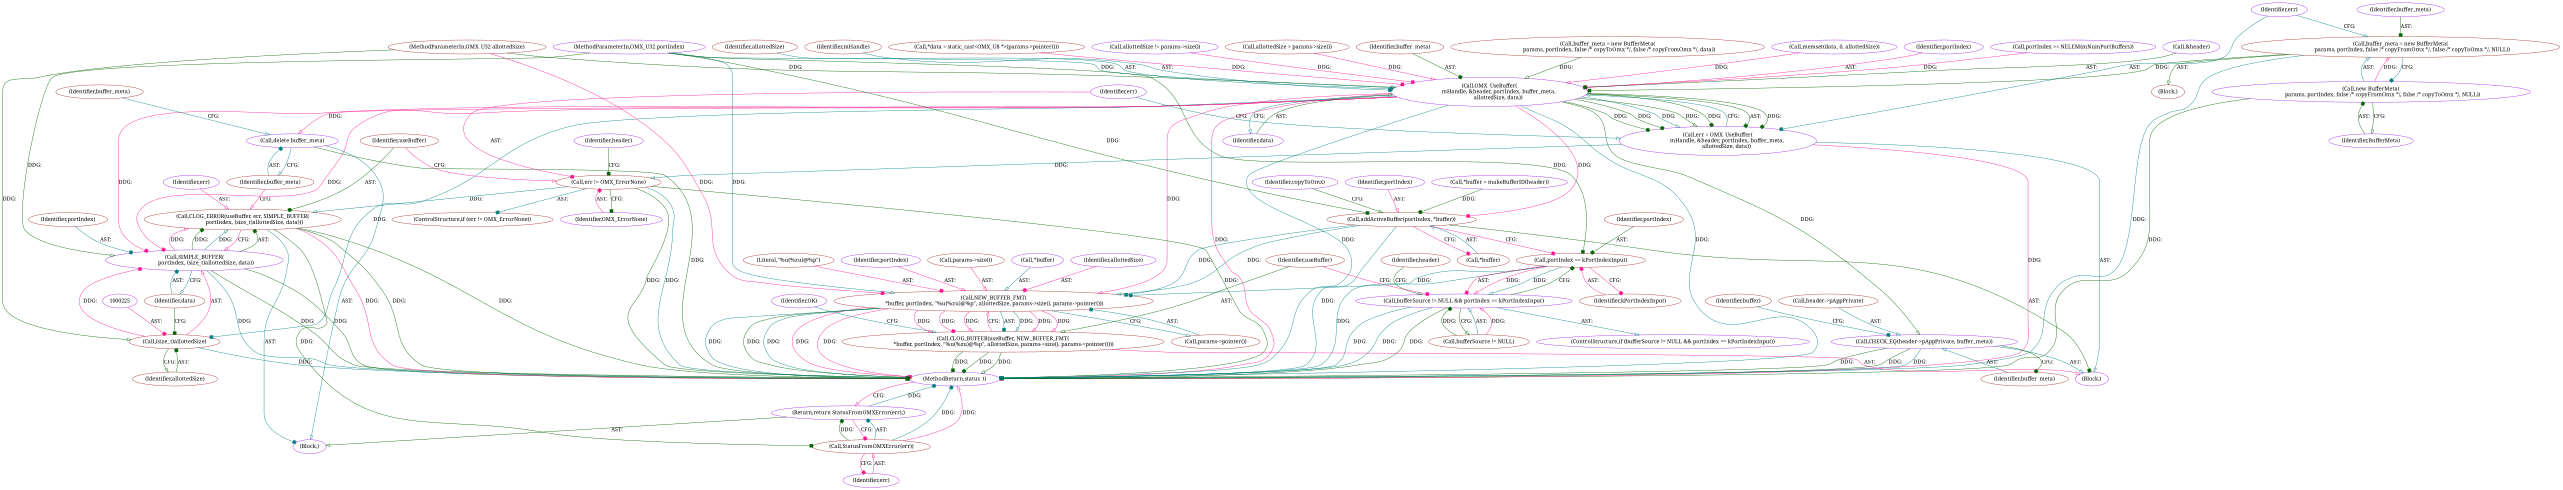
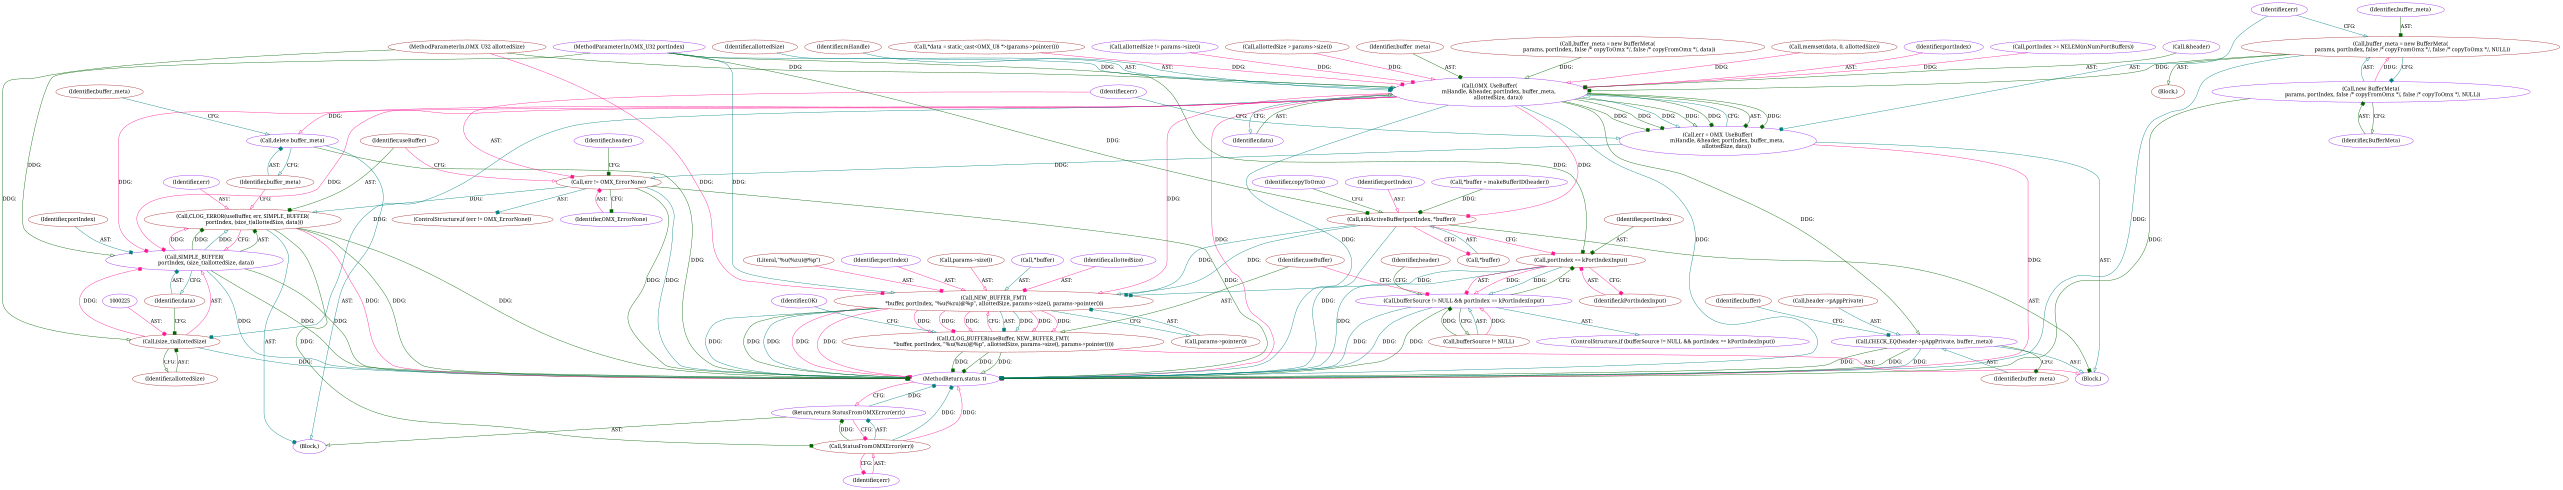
(1834, 47) -> (1834, 47)
